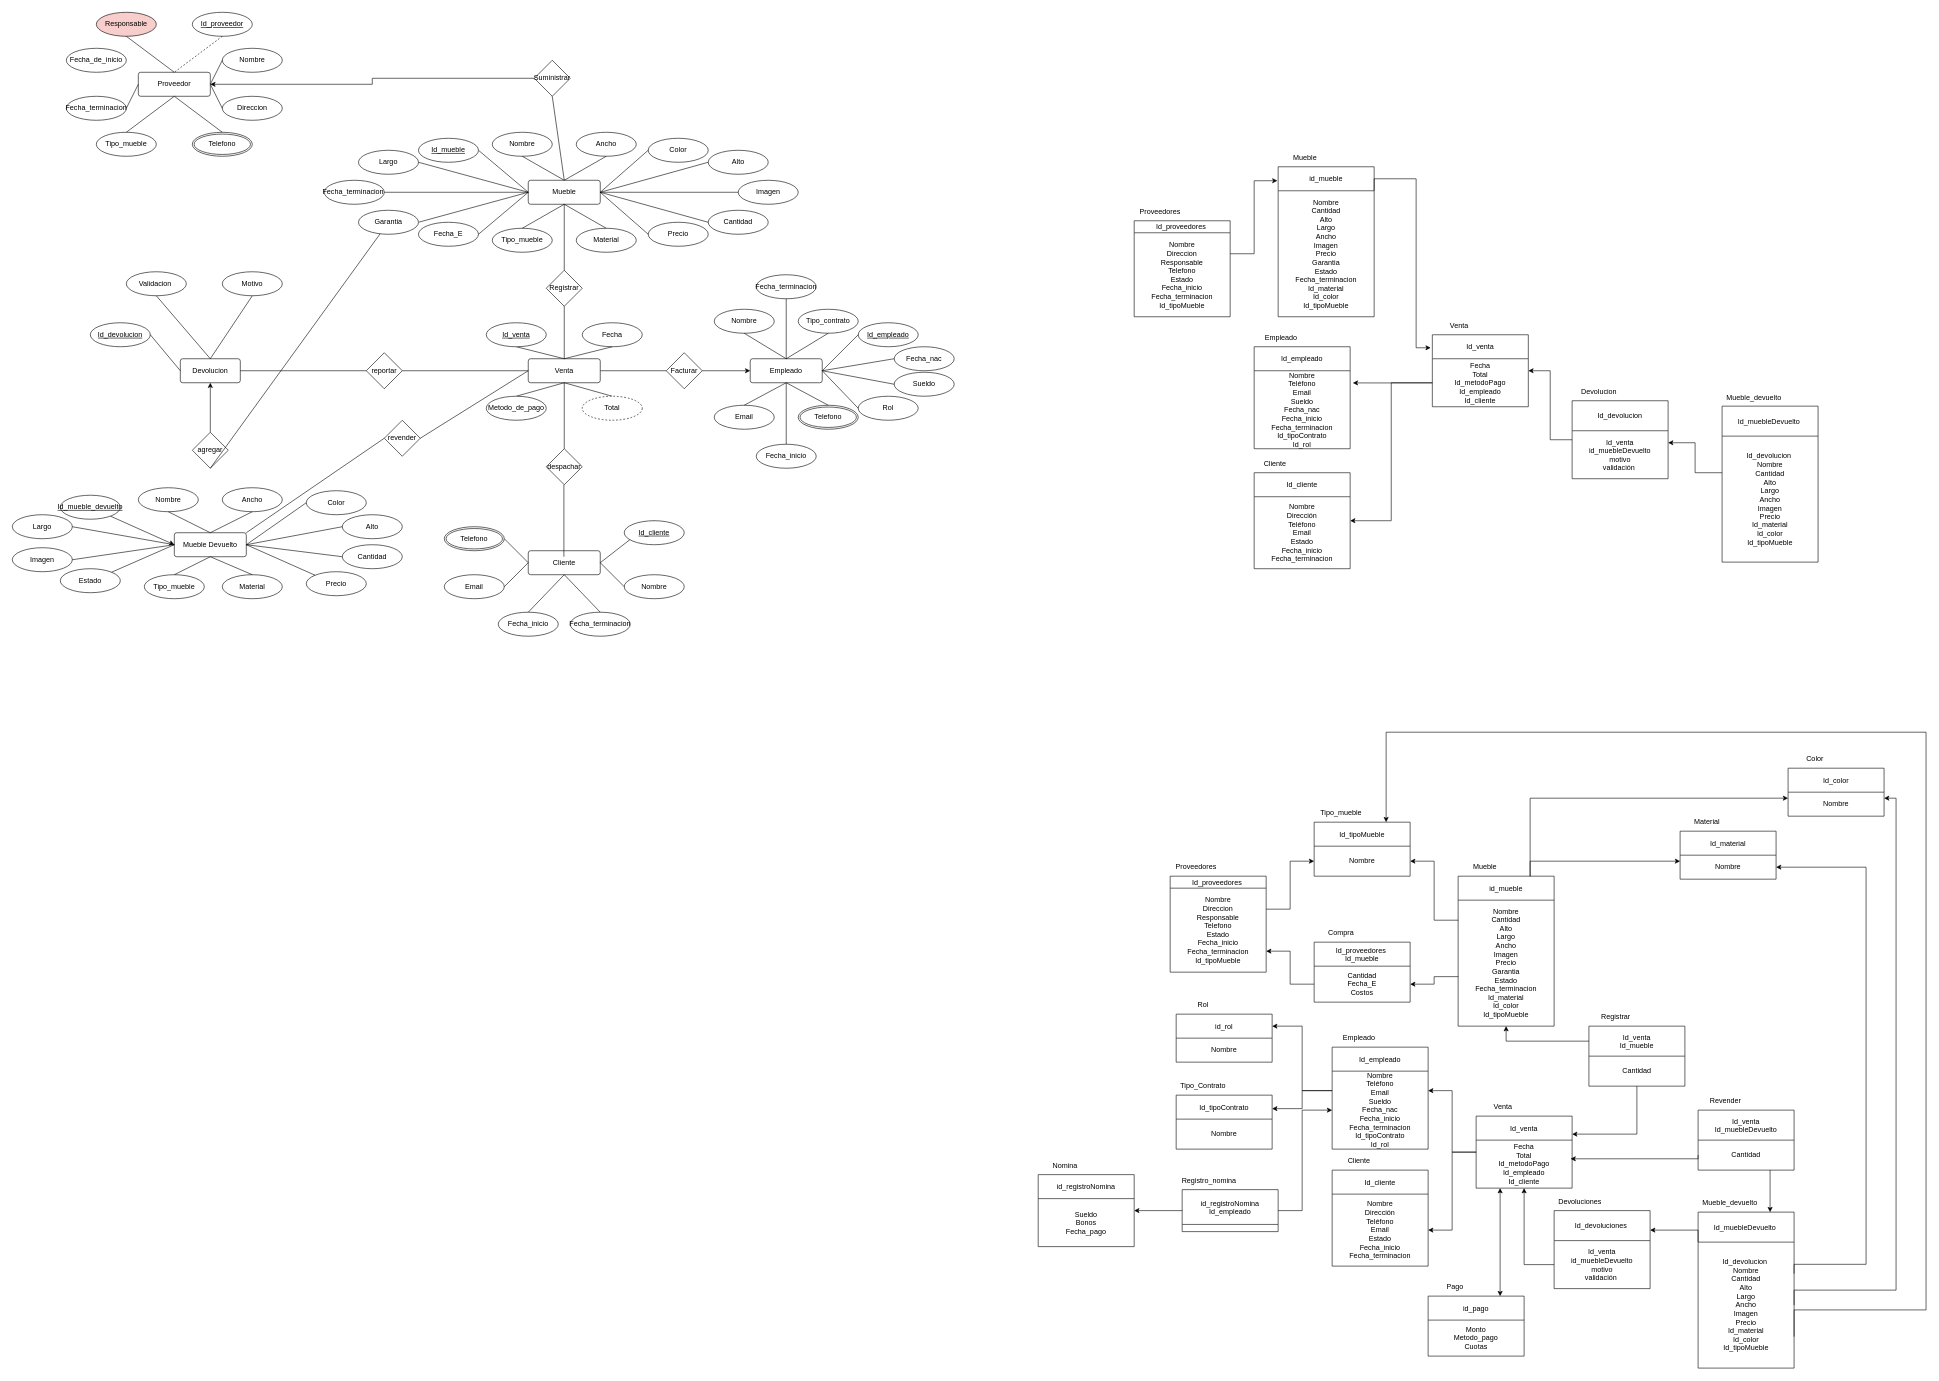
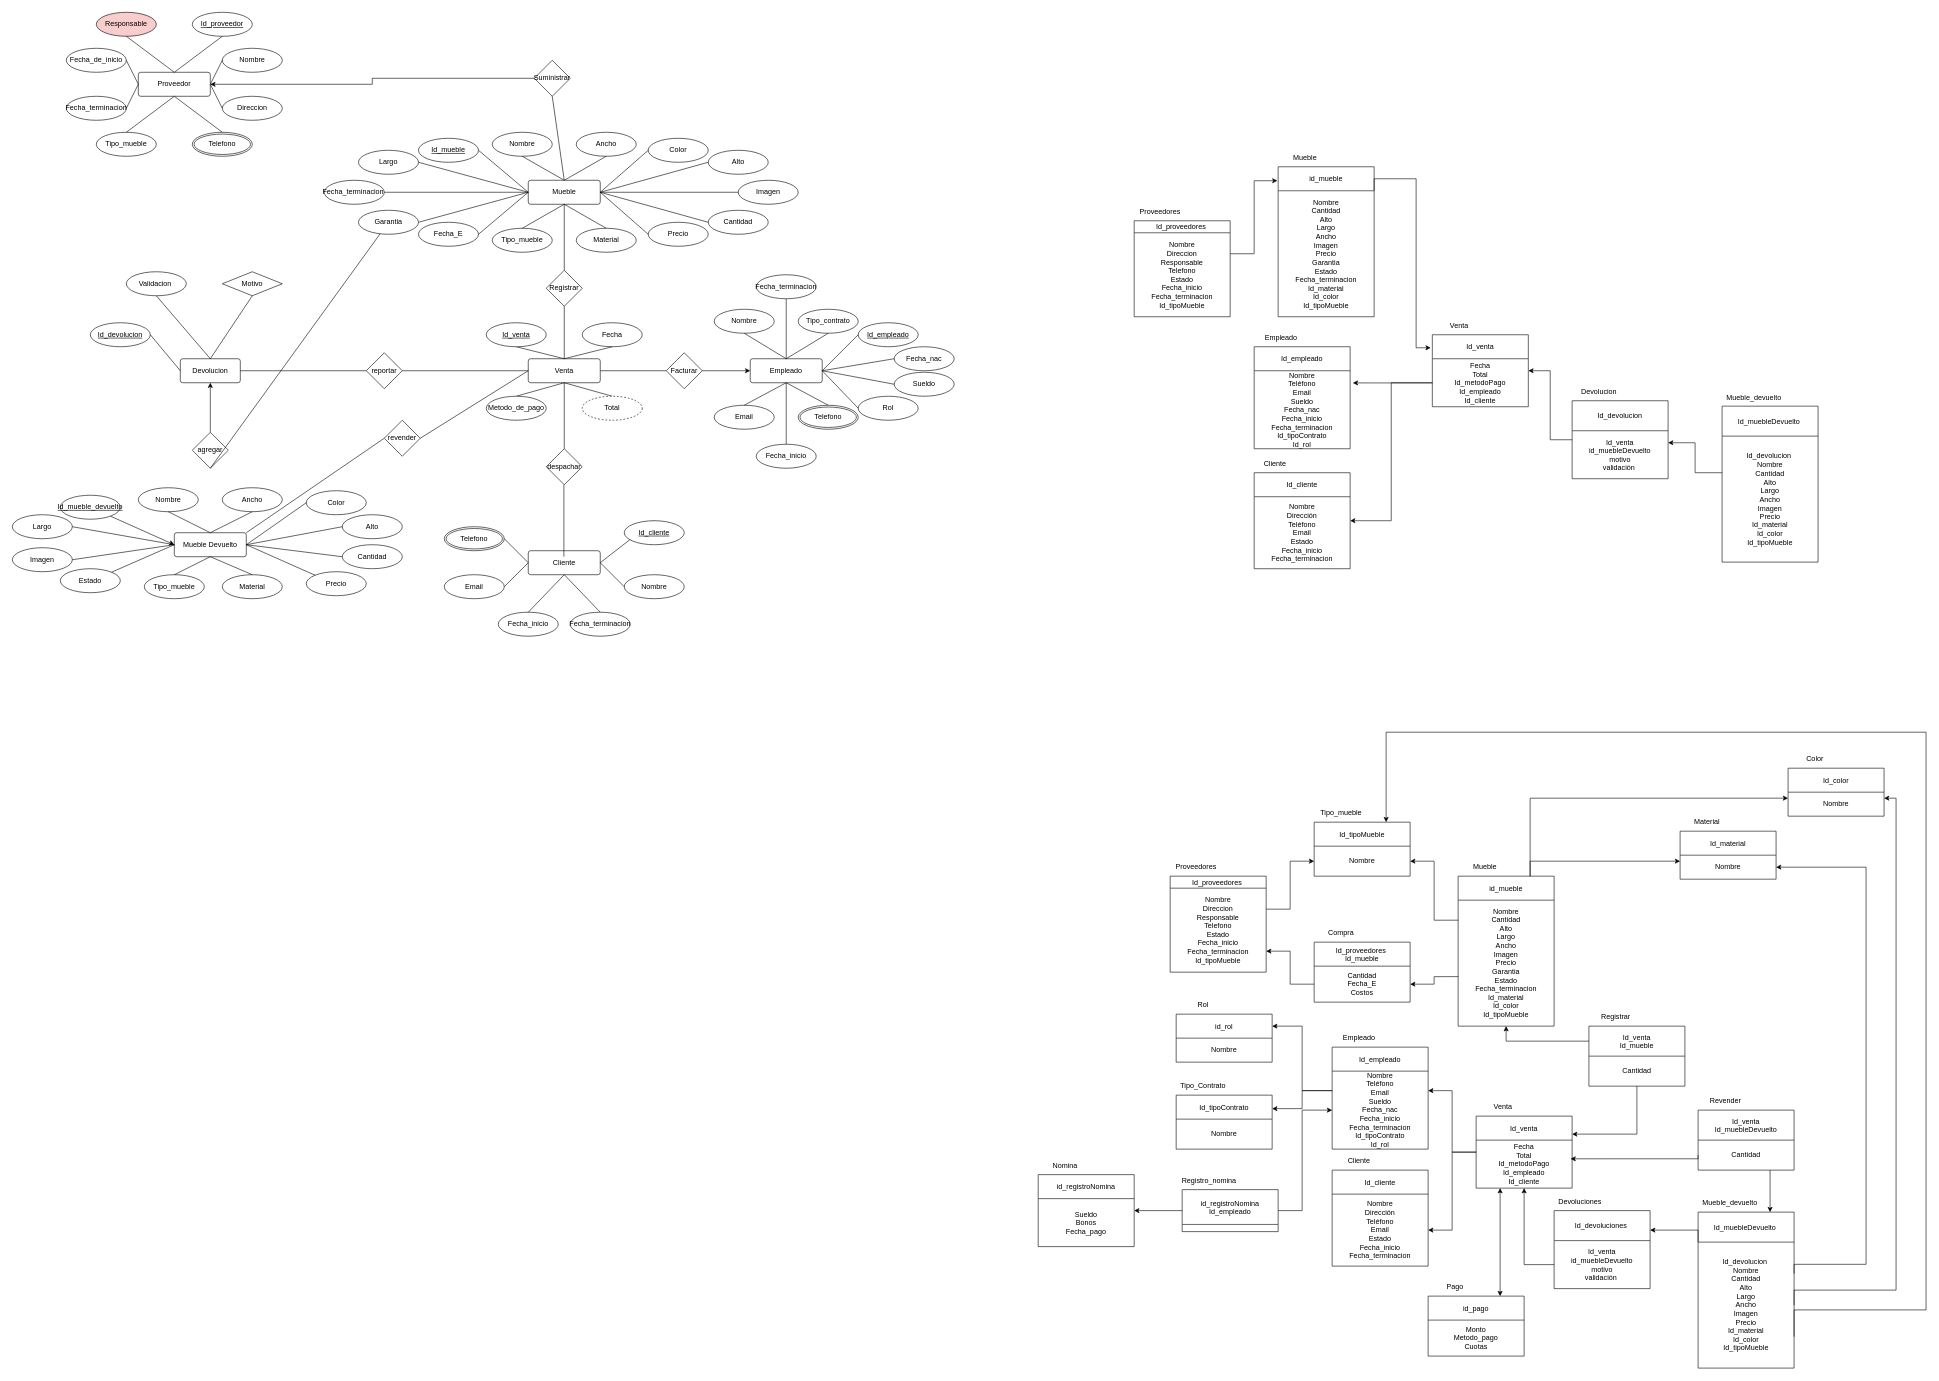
(199, 54) -> (199, 54)
none -> (132, 72)
(252, 284) -> (252, 284)
